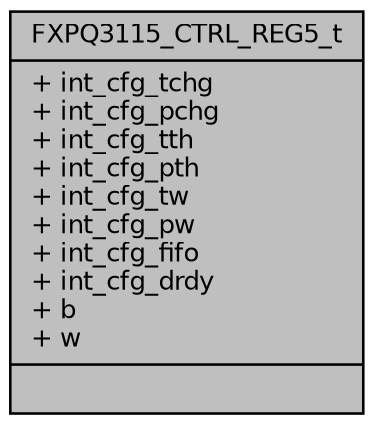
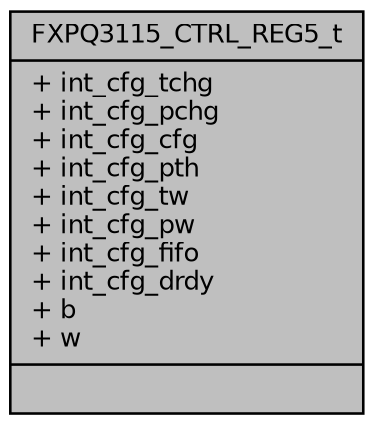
(113, 140) -> (115, 140)
